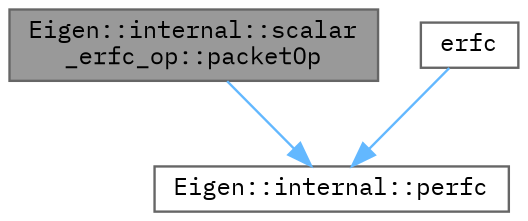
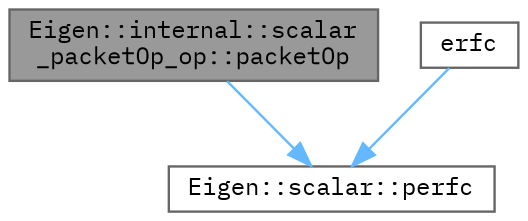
(194, 45) -> (194, 45)
(332, 189) -> (332, 189)
